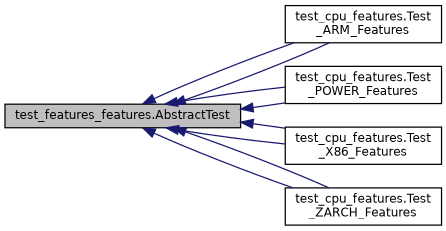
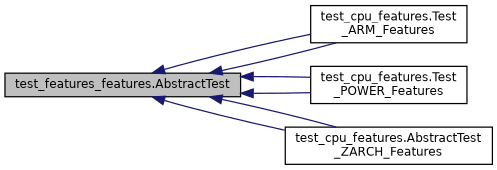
(363, 146) -> none
(363, 207) -> (389, 146)
